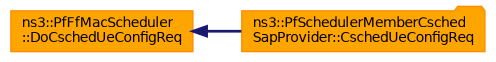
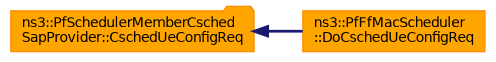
(224, 31) -> (285, 31)
